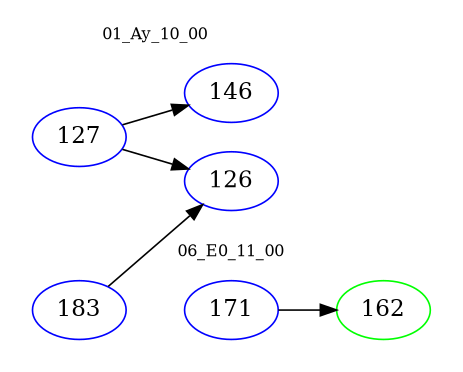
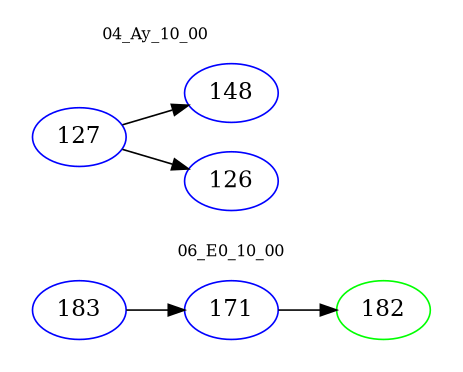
(155, 35) -> (155, 35)
(231, 93) -> (231, 93)
(149, 251) -> (147, 310)
(231, 252) -> (231, 252)
(383, 310) -> (383, 310)
